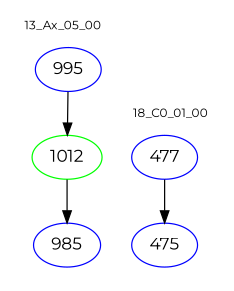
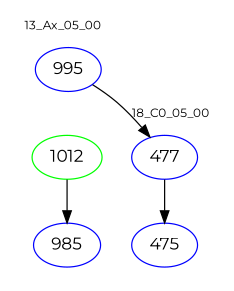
(68, 107) -> (130, 114)
(171, 114) -> (171, 114)
